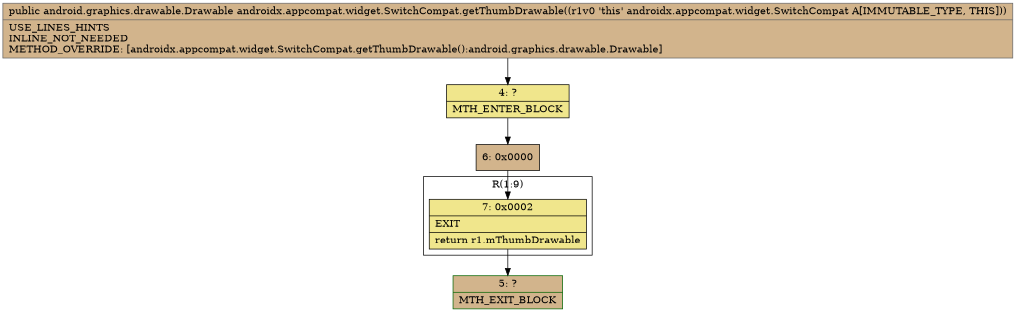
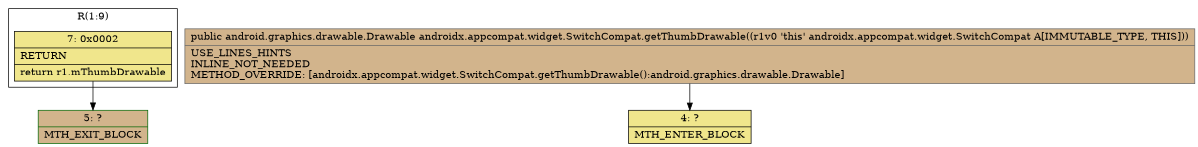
(508, 158) -> none
(448, 224) -> (44, 56)
